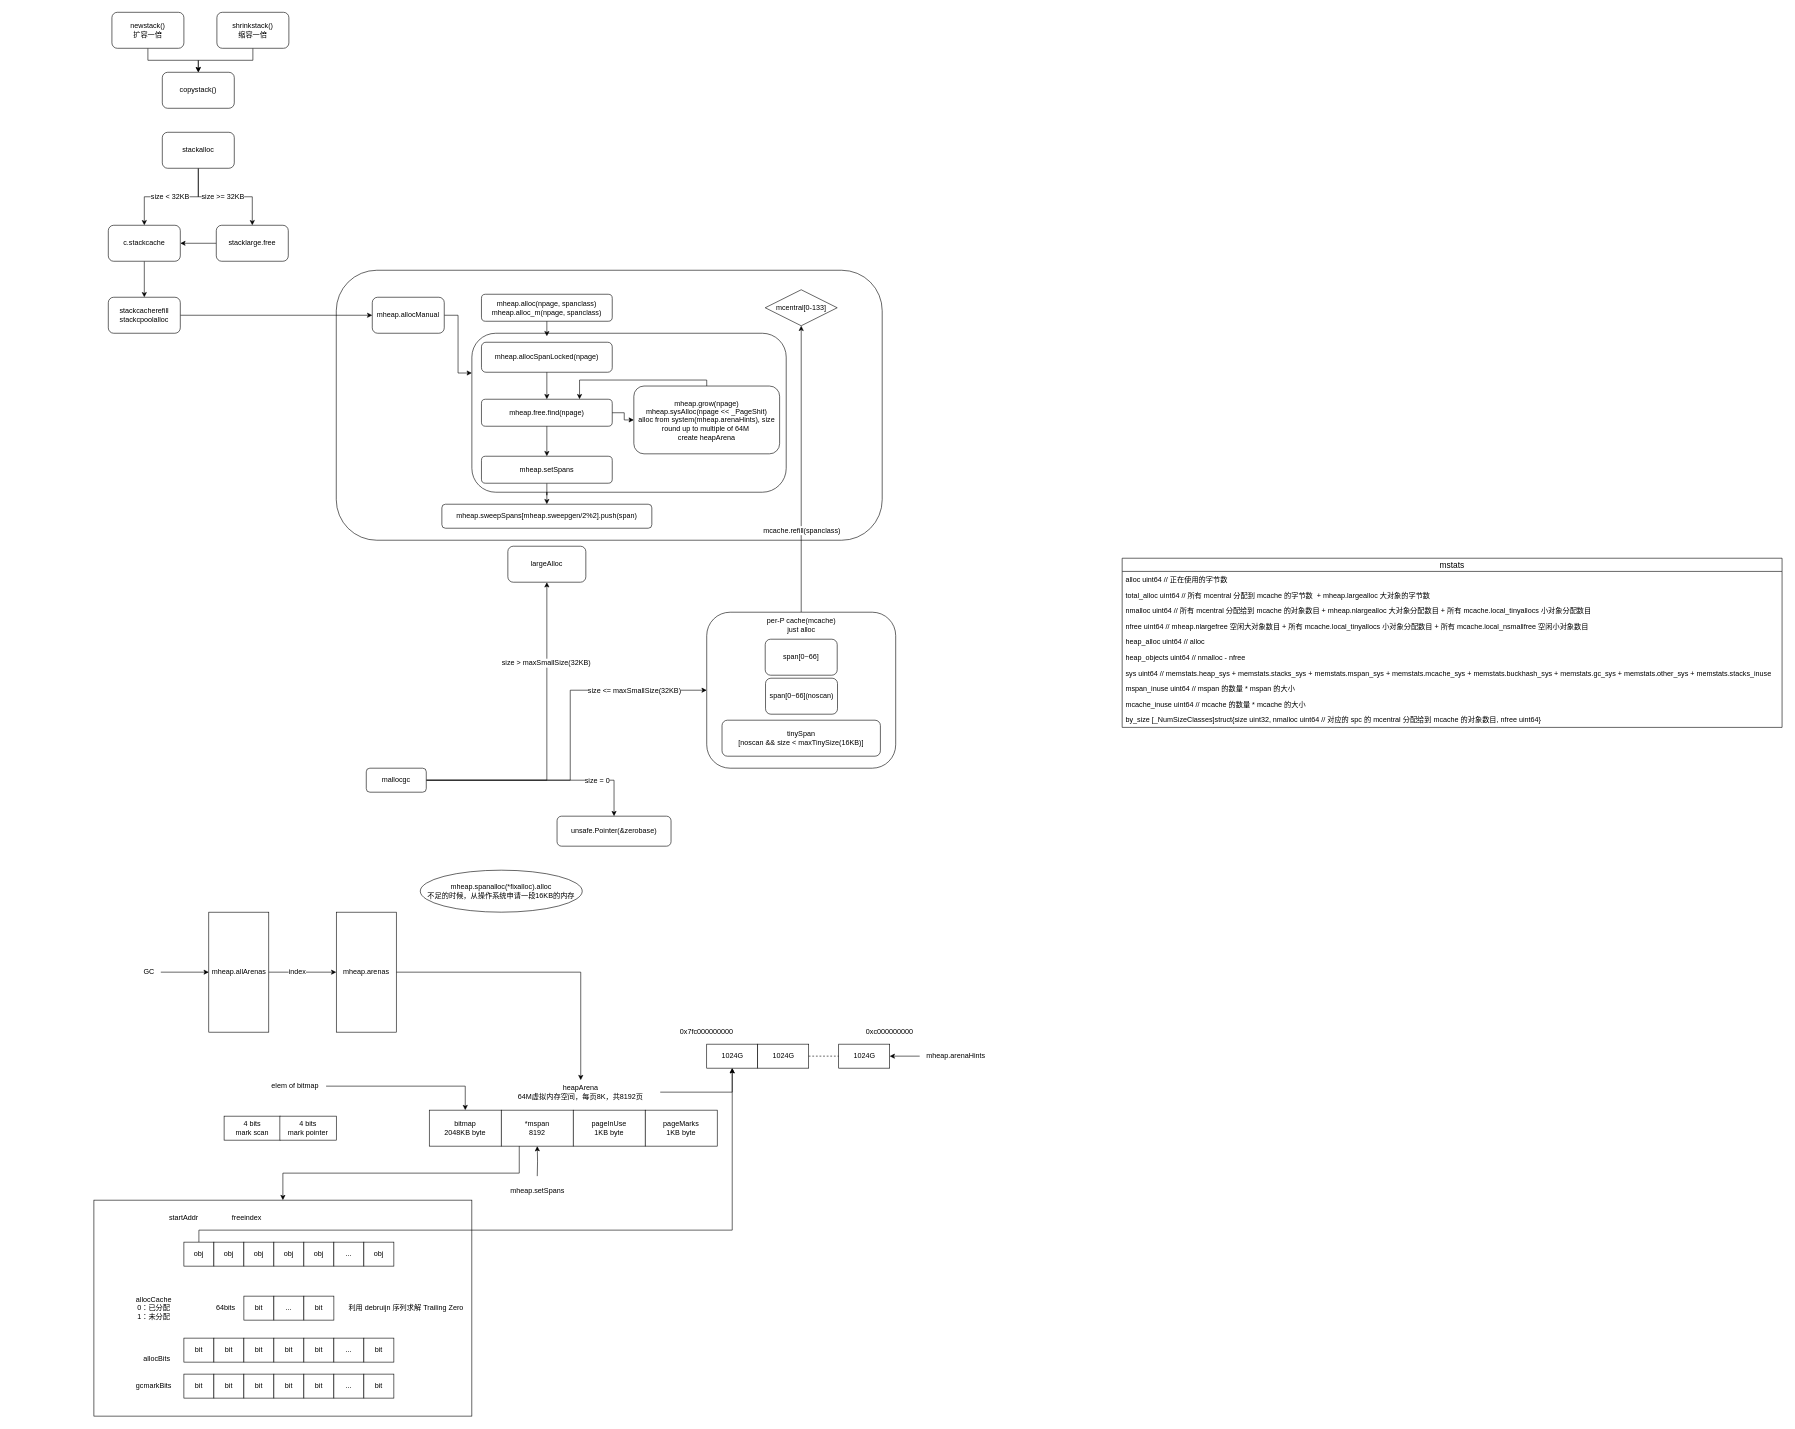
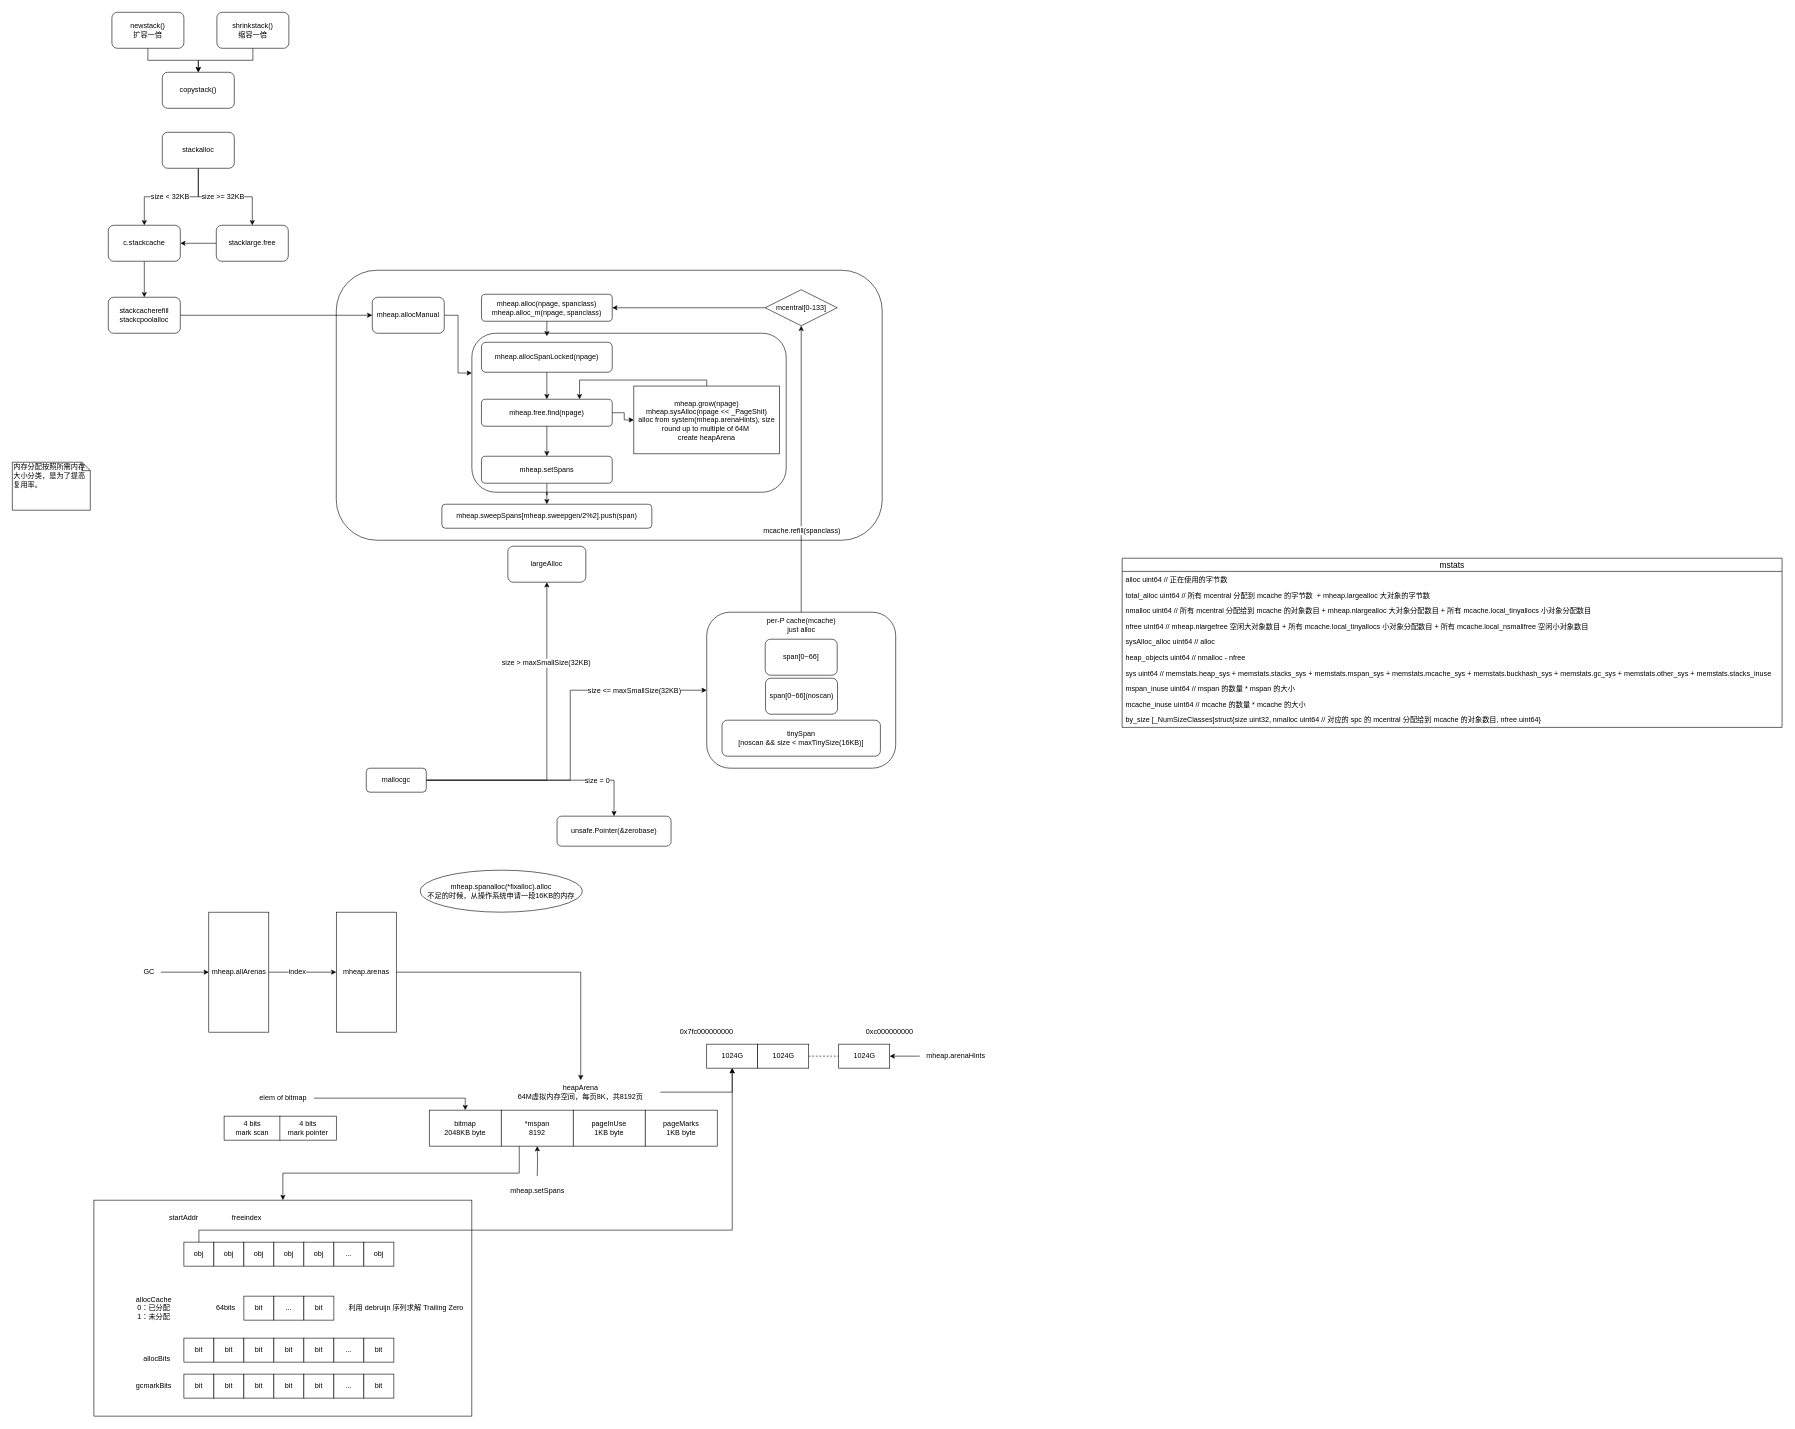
none -> (617, 308)
(707, 420) -> (707, 420)
none -> (51, 486)
(1171, 642) -> (1177, 642)
(295, 1086) -> (283, 1098)
